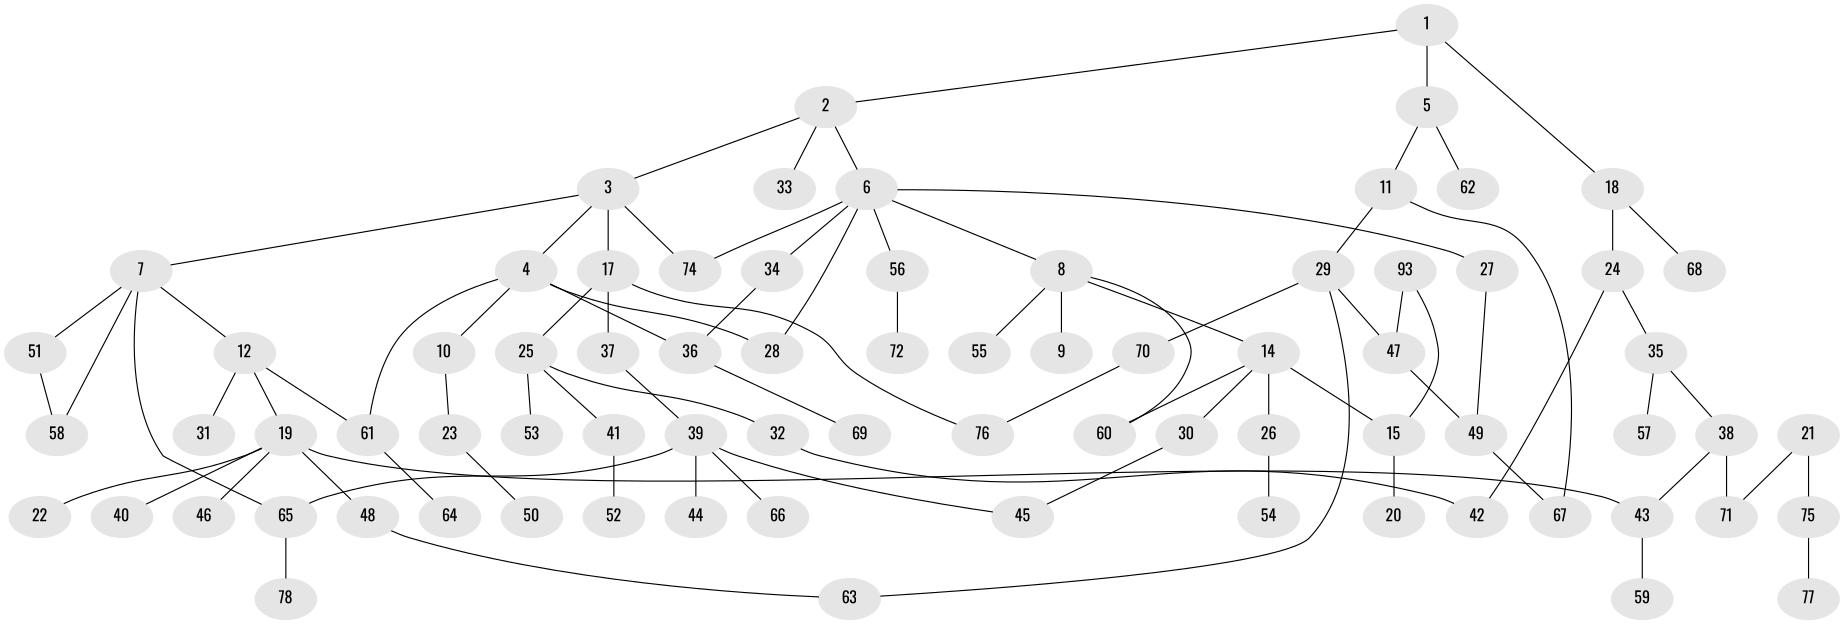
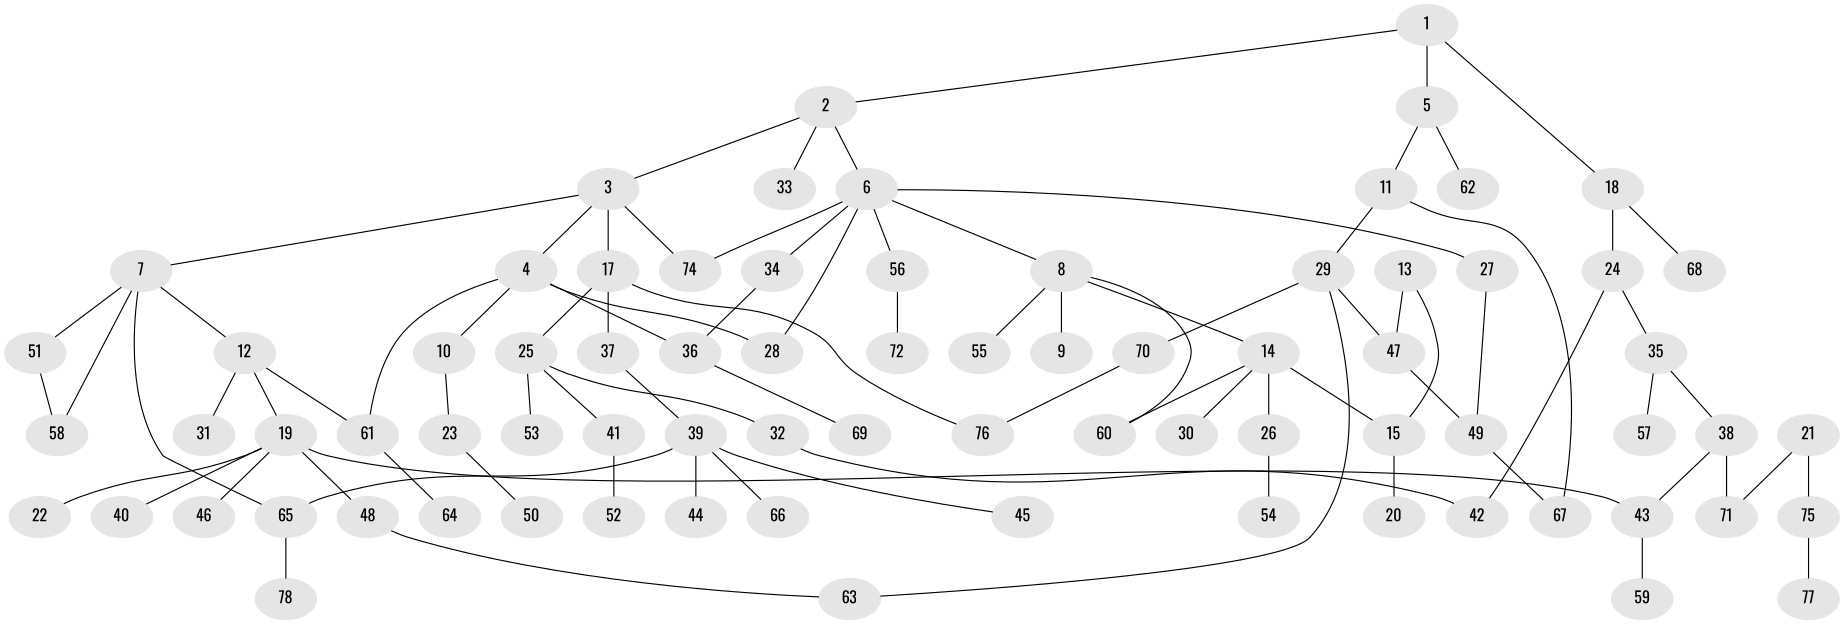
(1405, 271) -> (1405, 271)
(1128, 465) -> none
